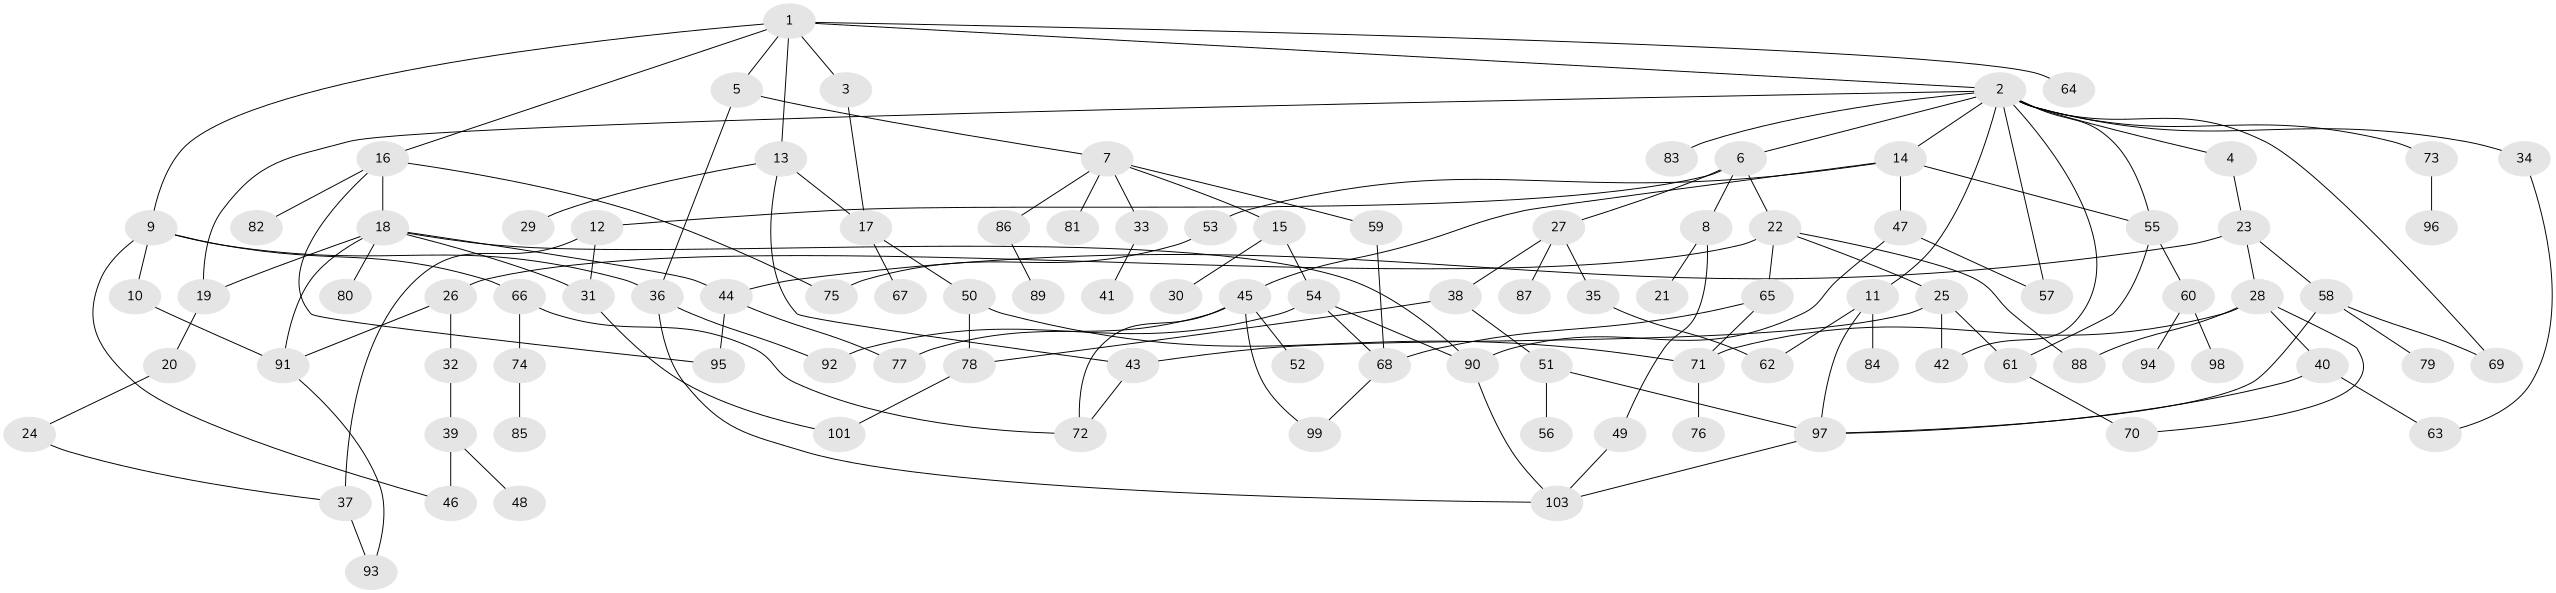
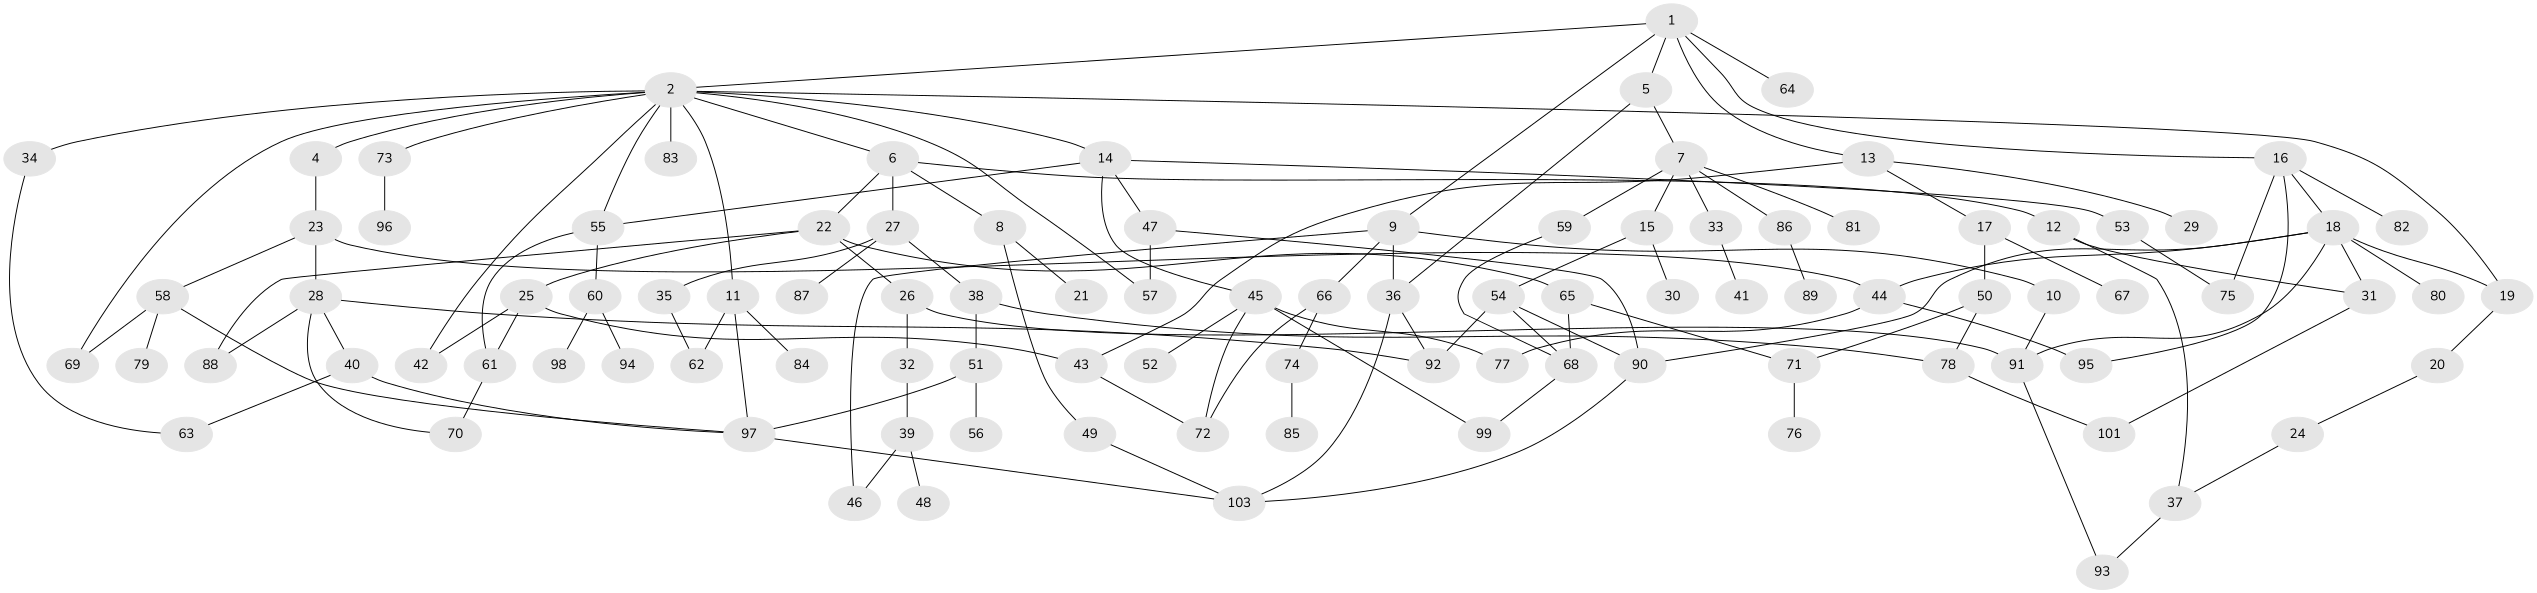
(846, 90) -> none
(1991, 332) -> (875, 327)
